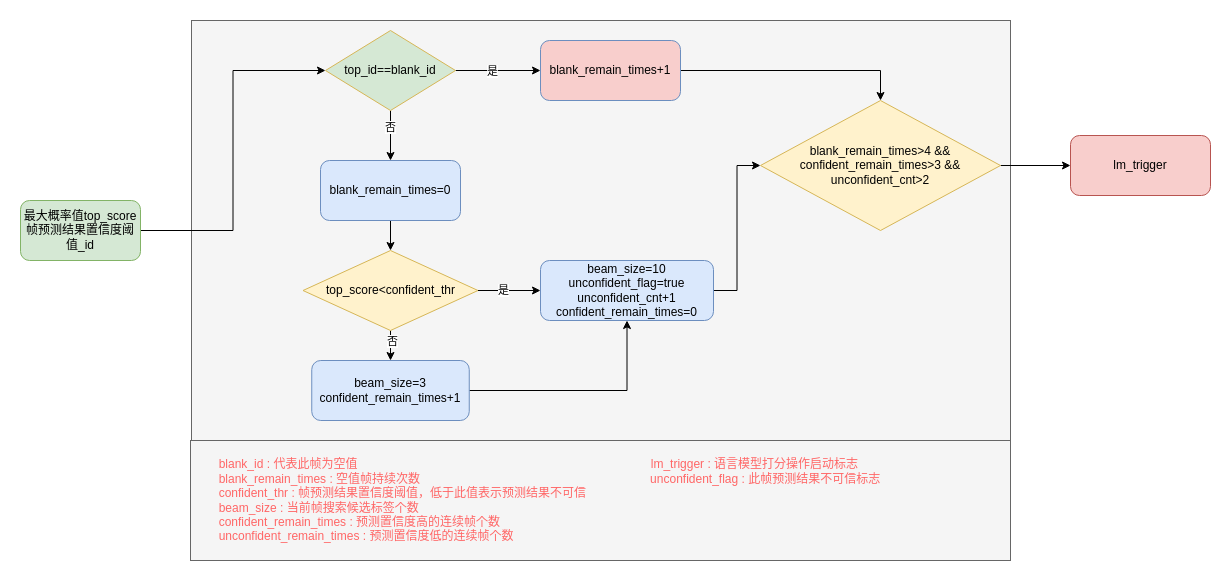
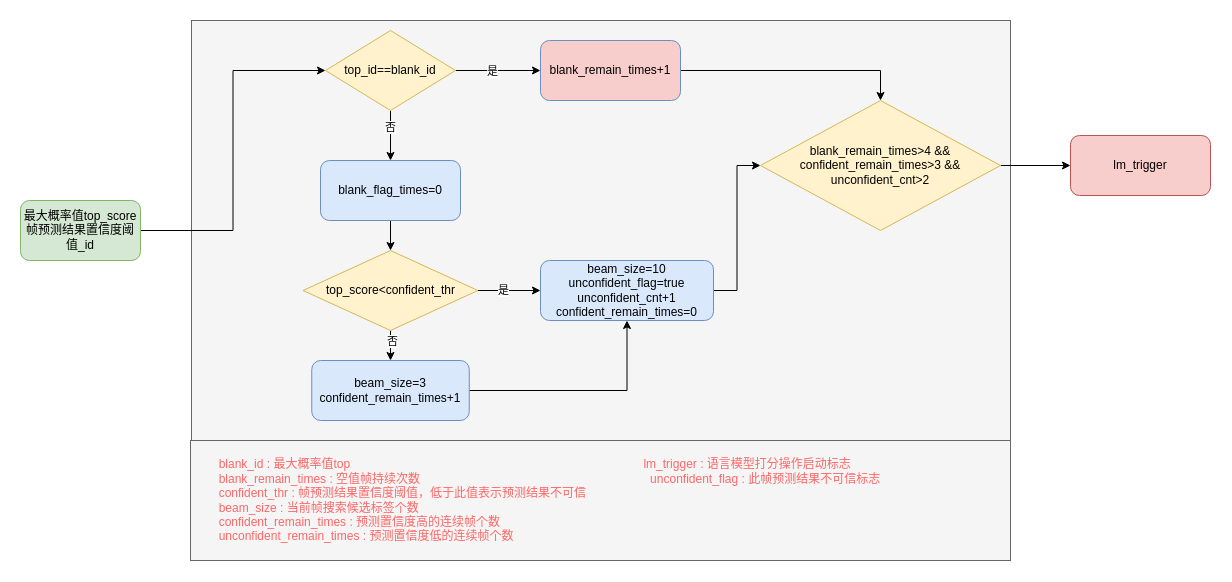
(391, 71) -> (391, 71)
(391, 191) -> (391, 191)
(602, 501) -> (602, 501)
